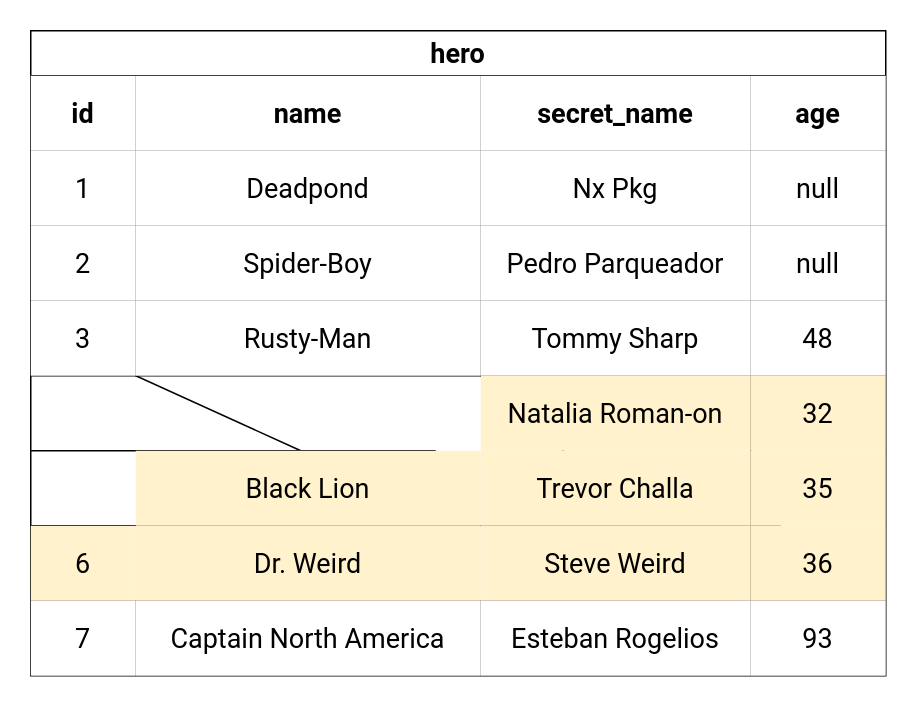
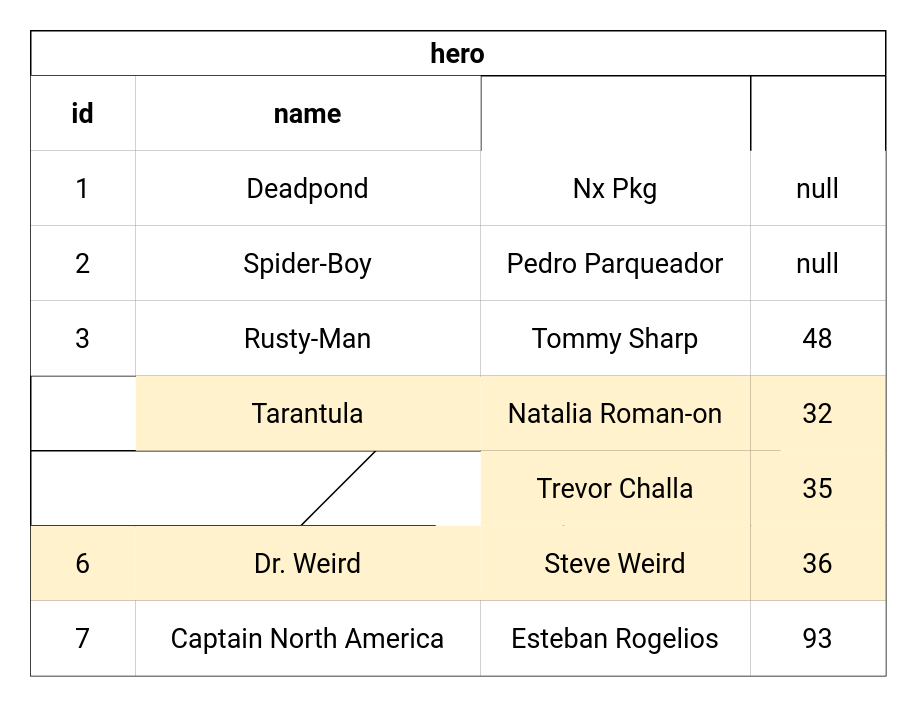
(616, 113) -> none
(818, 113) -> none
none -> (308, 413)
(308, 488) -> none
